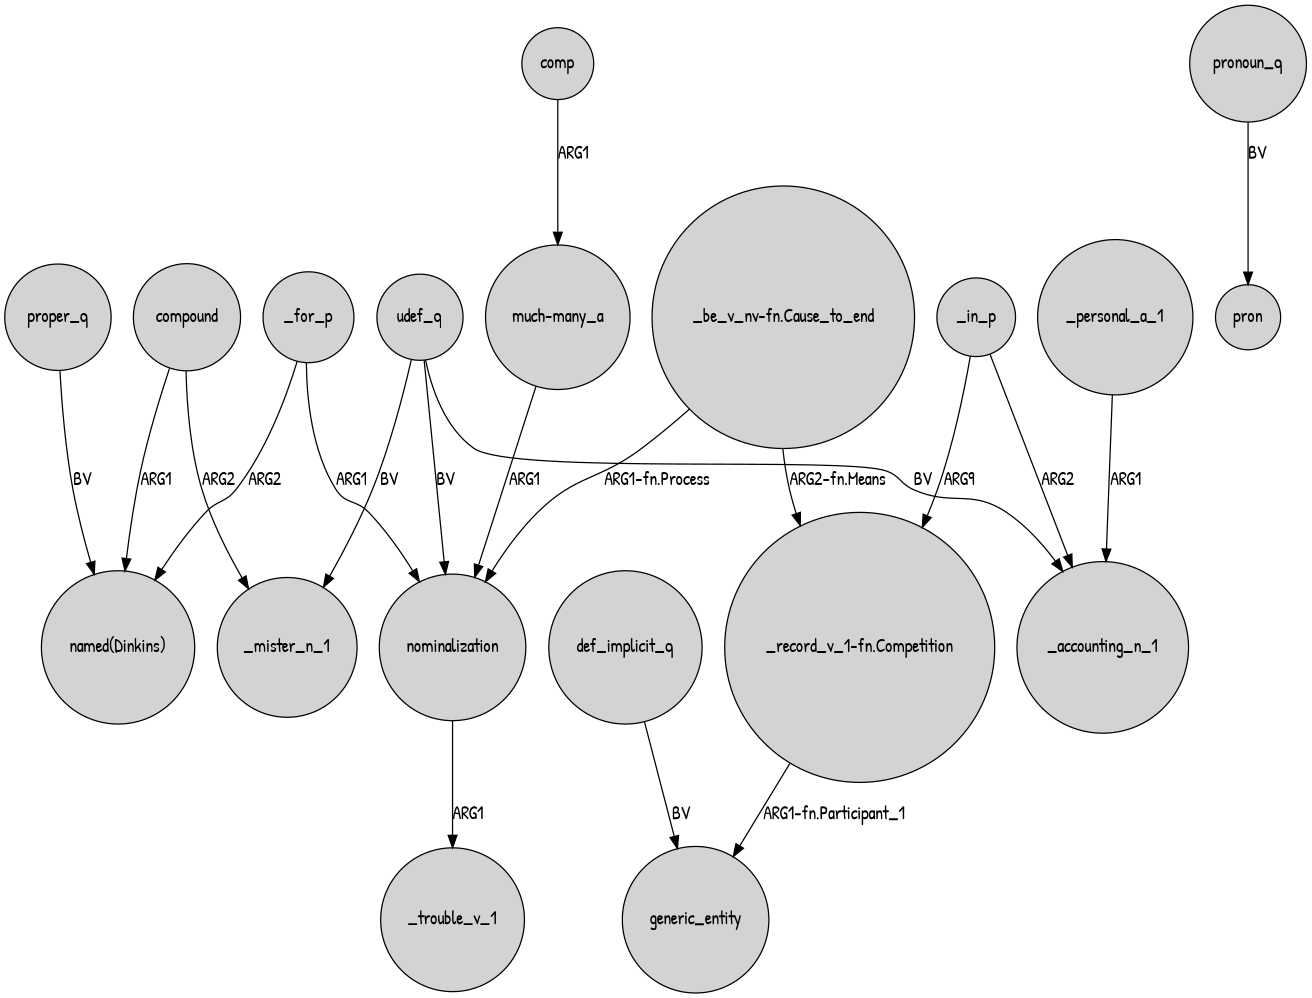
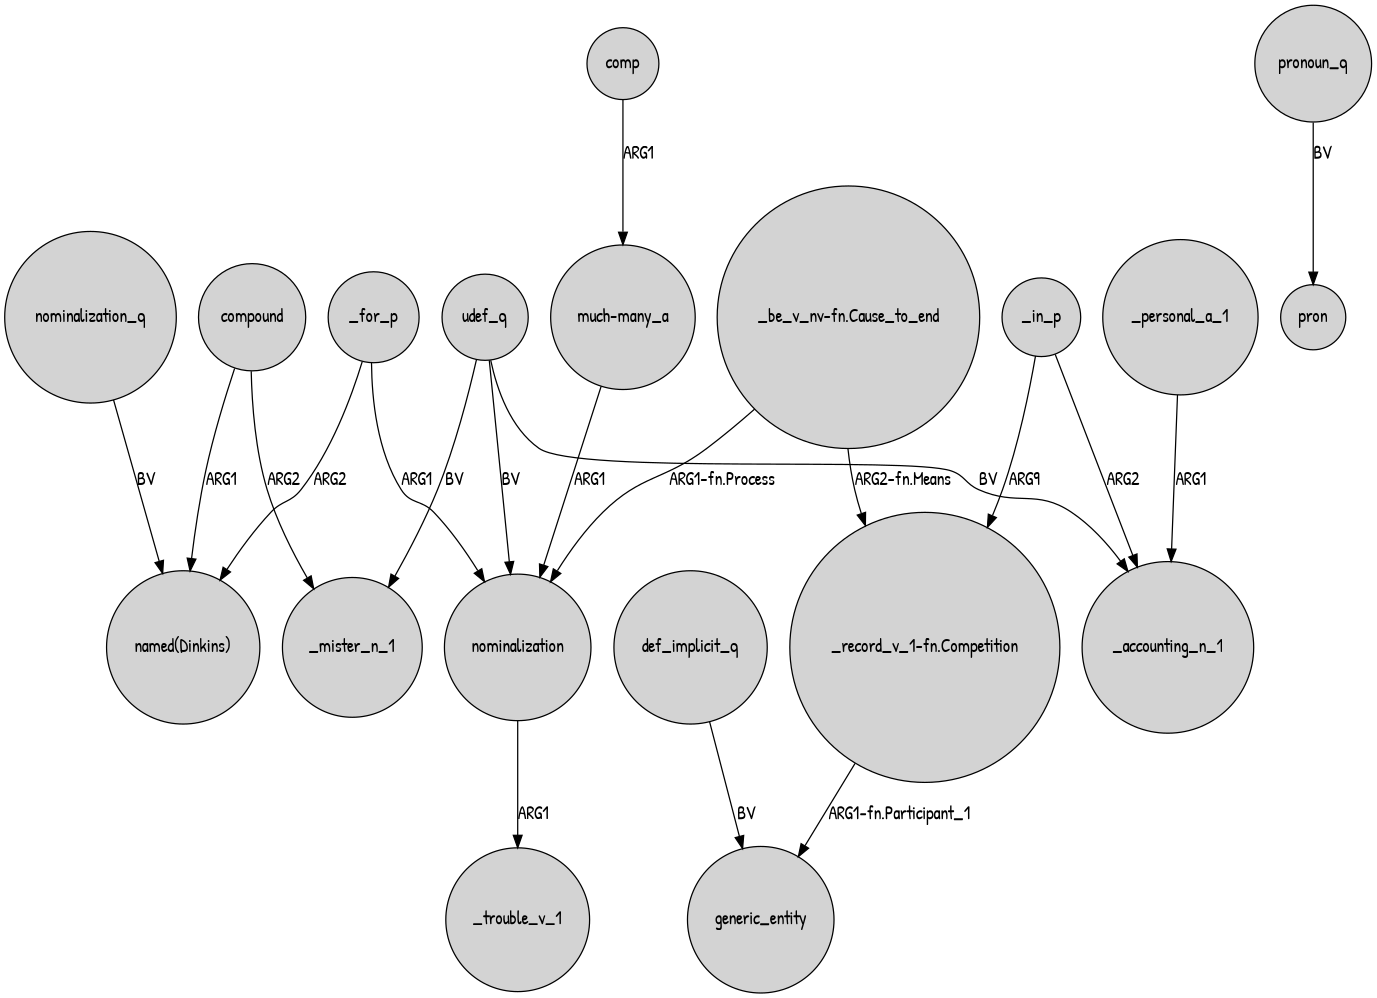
(58, 317) -> (91, 317)
